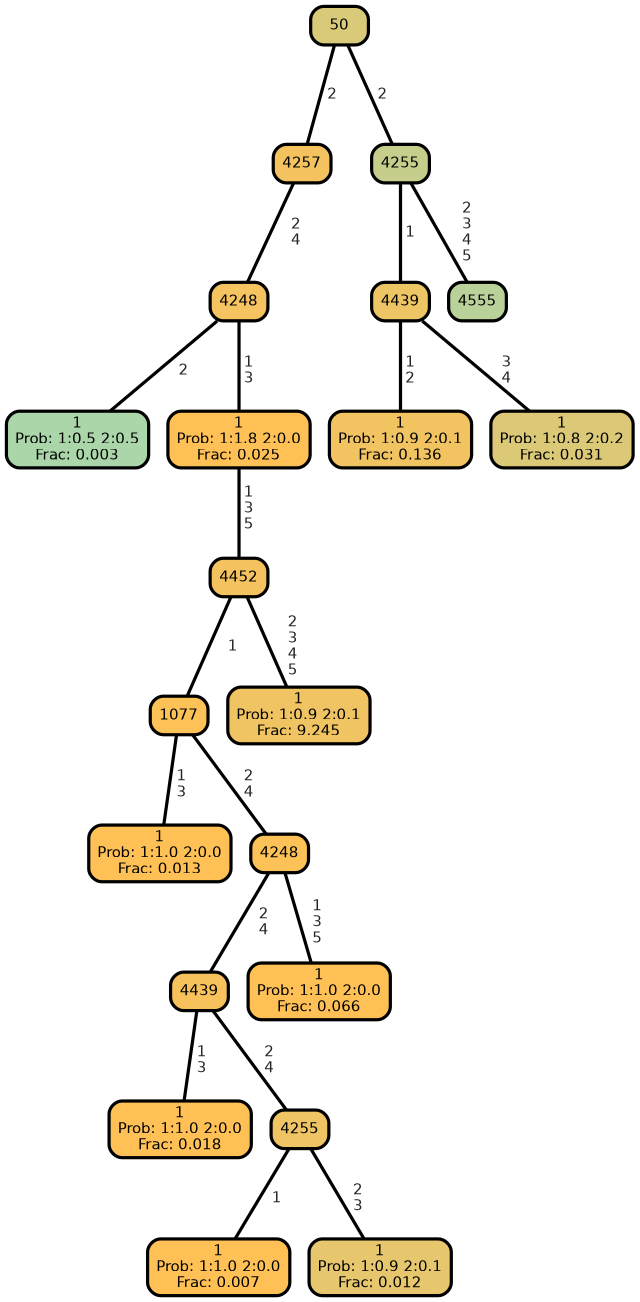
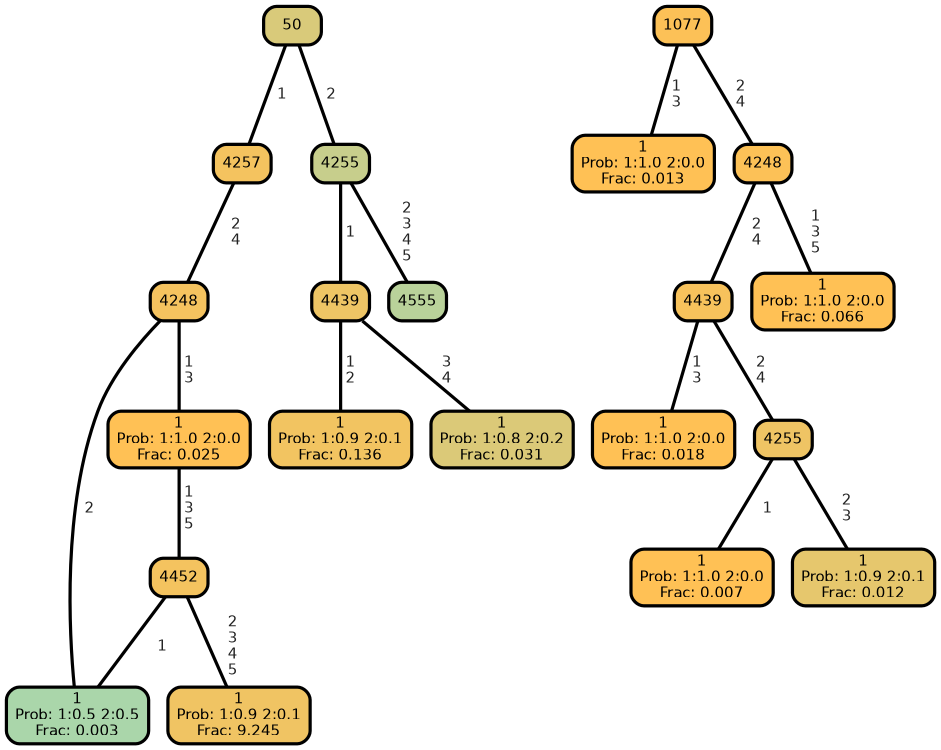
(330, 95) -> (280, 95)
(239, 440) -> (179, 440)
(209, 646) -> (132, 642)
